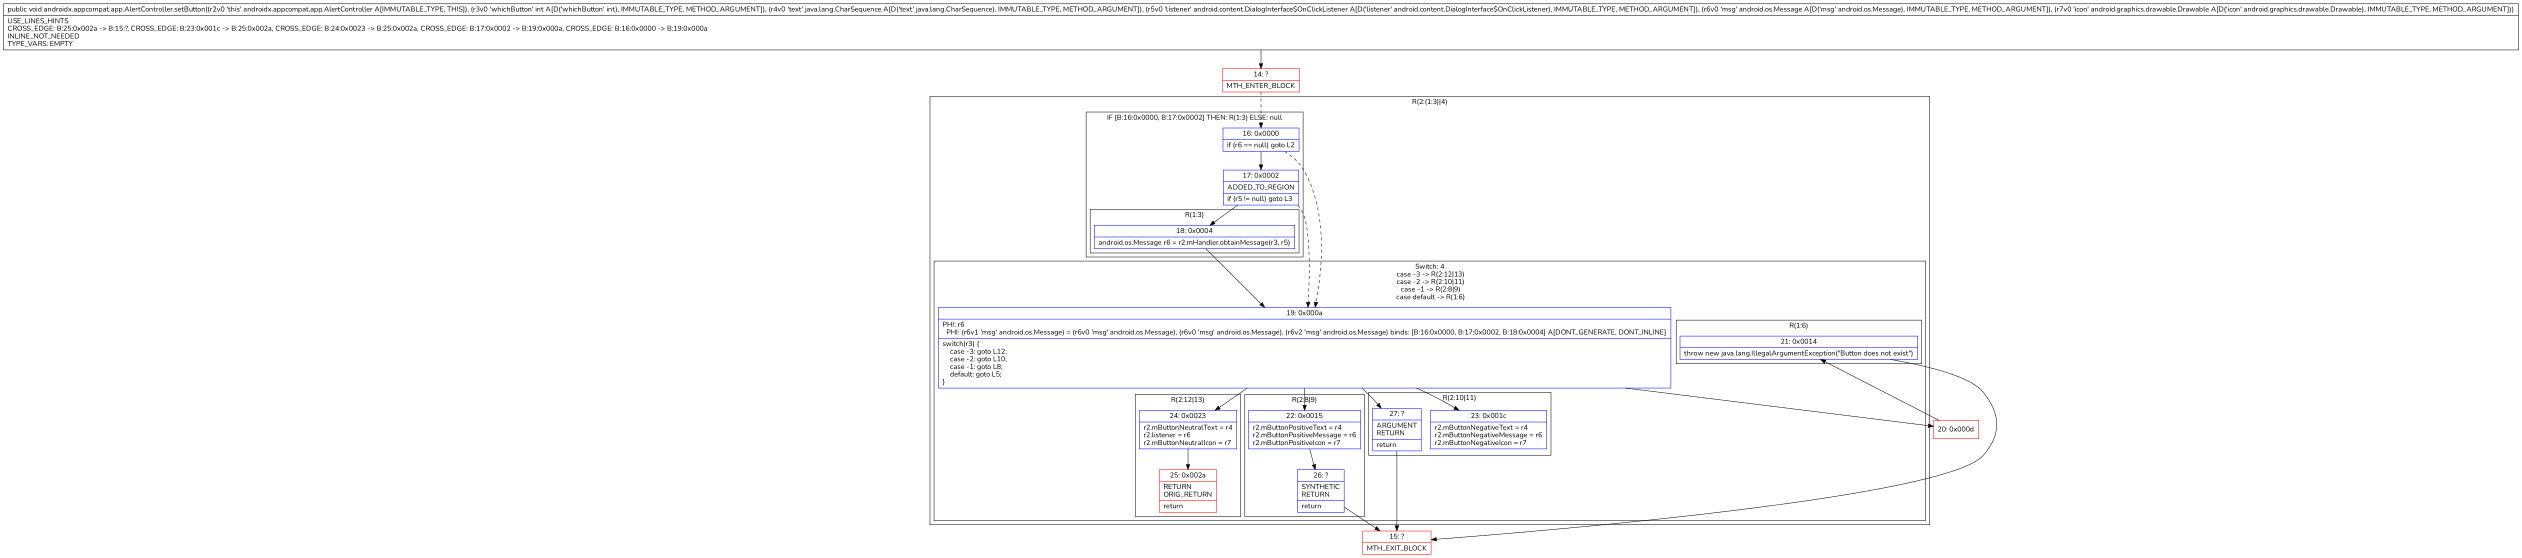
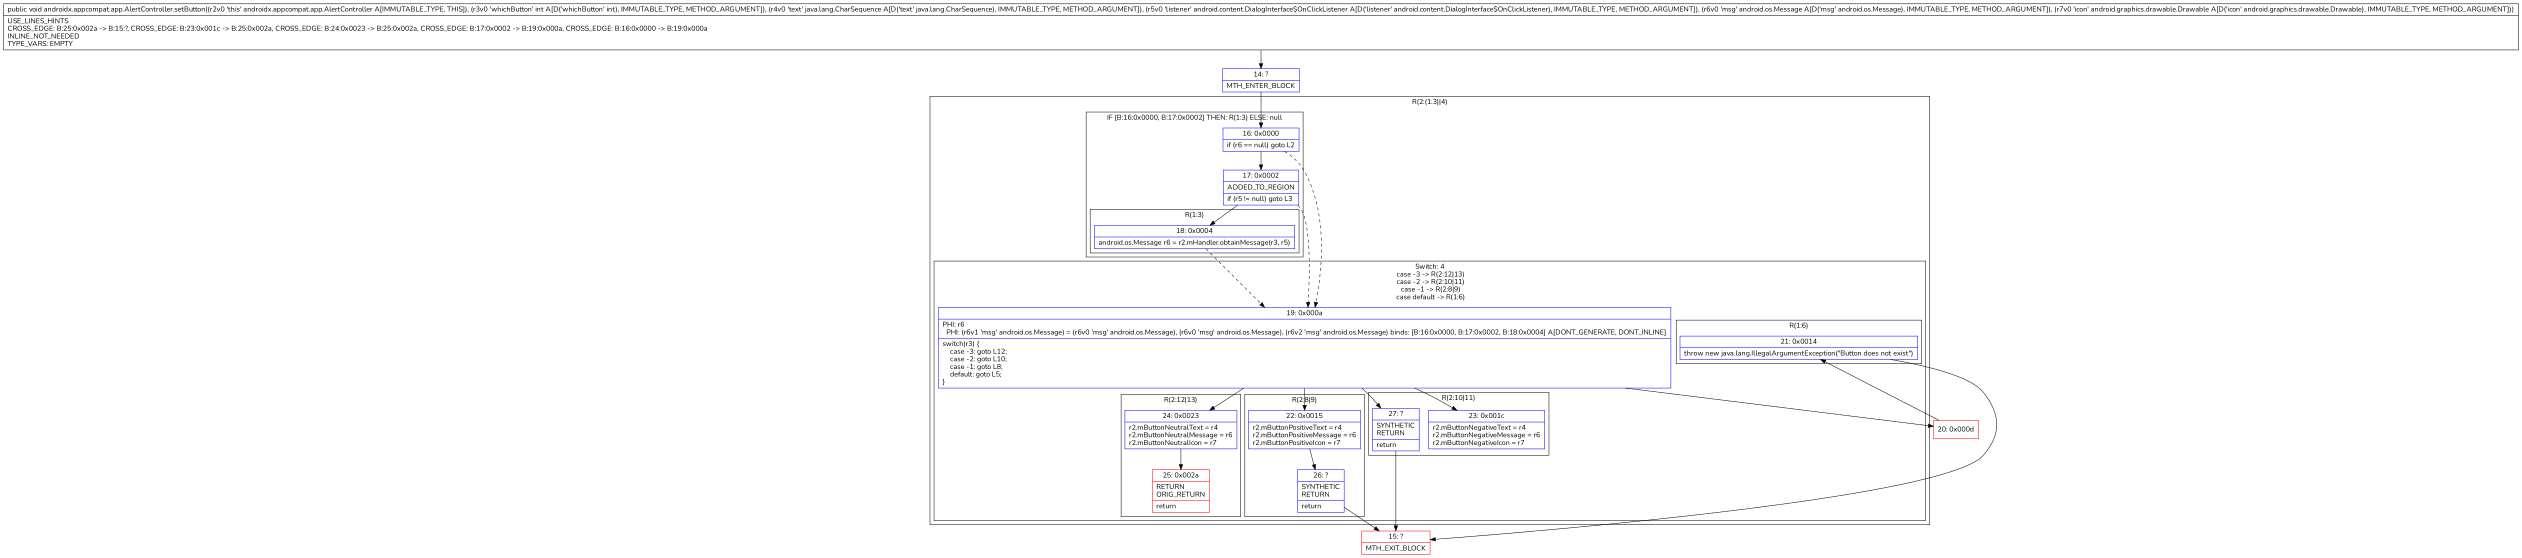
(1261, 80) -> (1261, 80)
(1261, 107) -> (1261, 107)
(1233, 276) -> (1233, 276)
(1397, 426) -> (1396, 426)
(1167, 435) -> (1181, 435)
